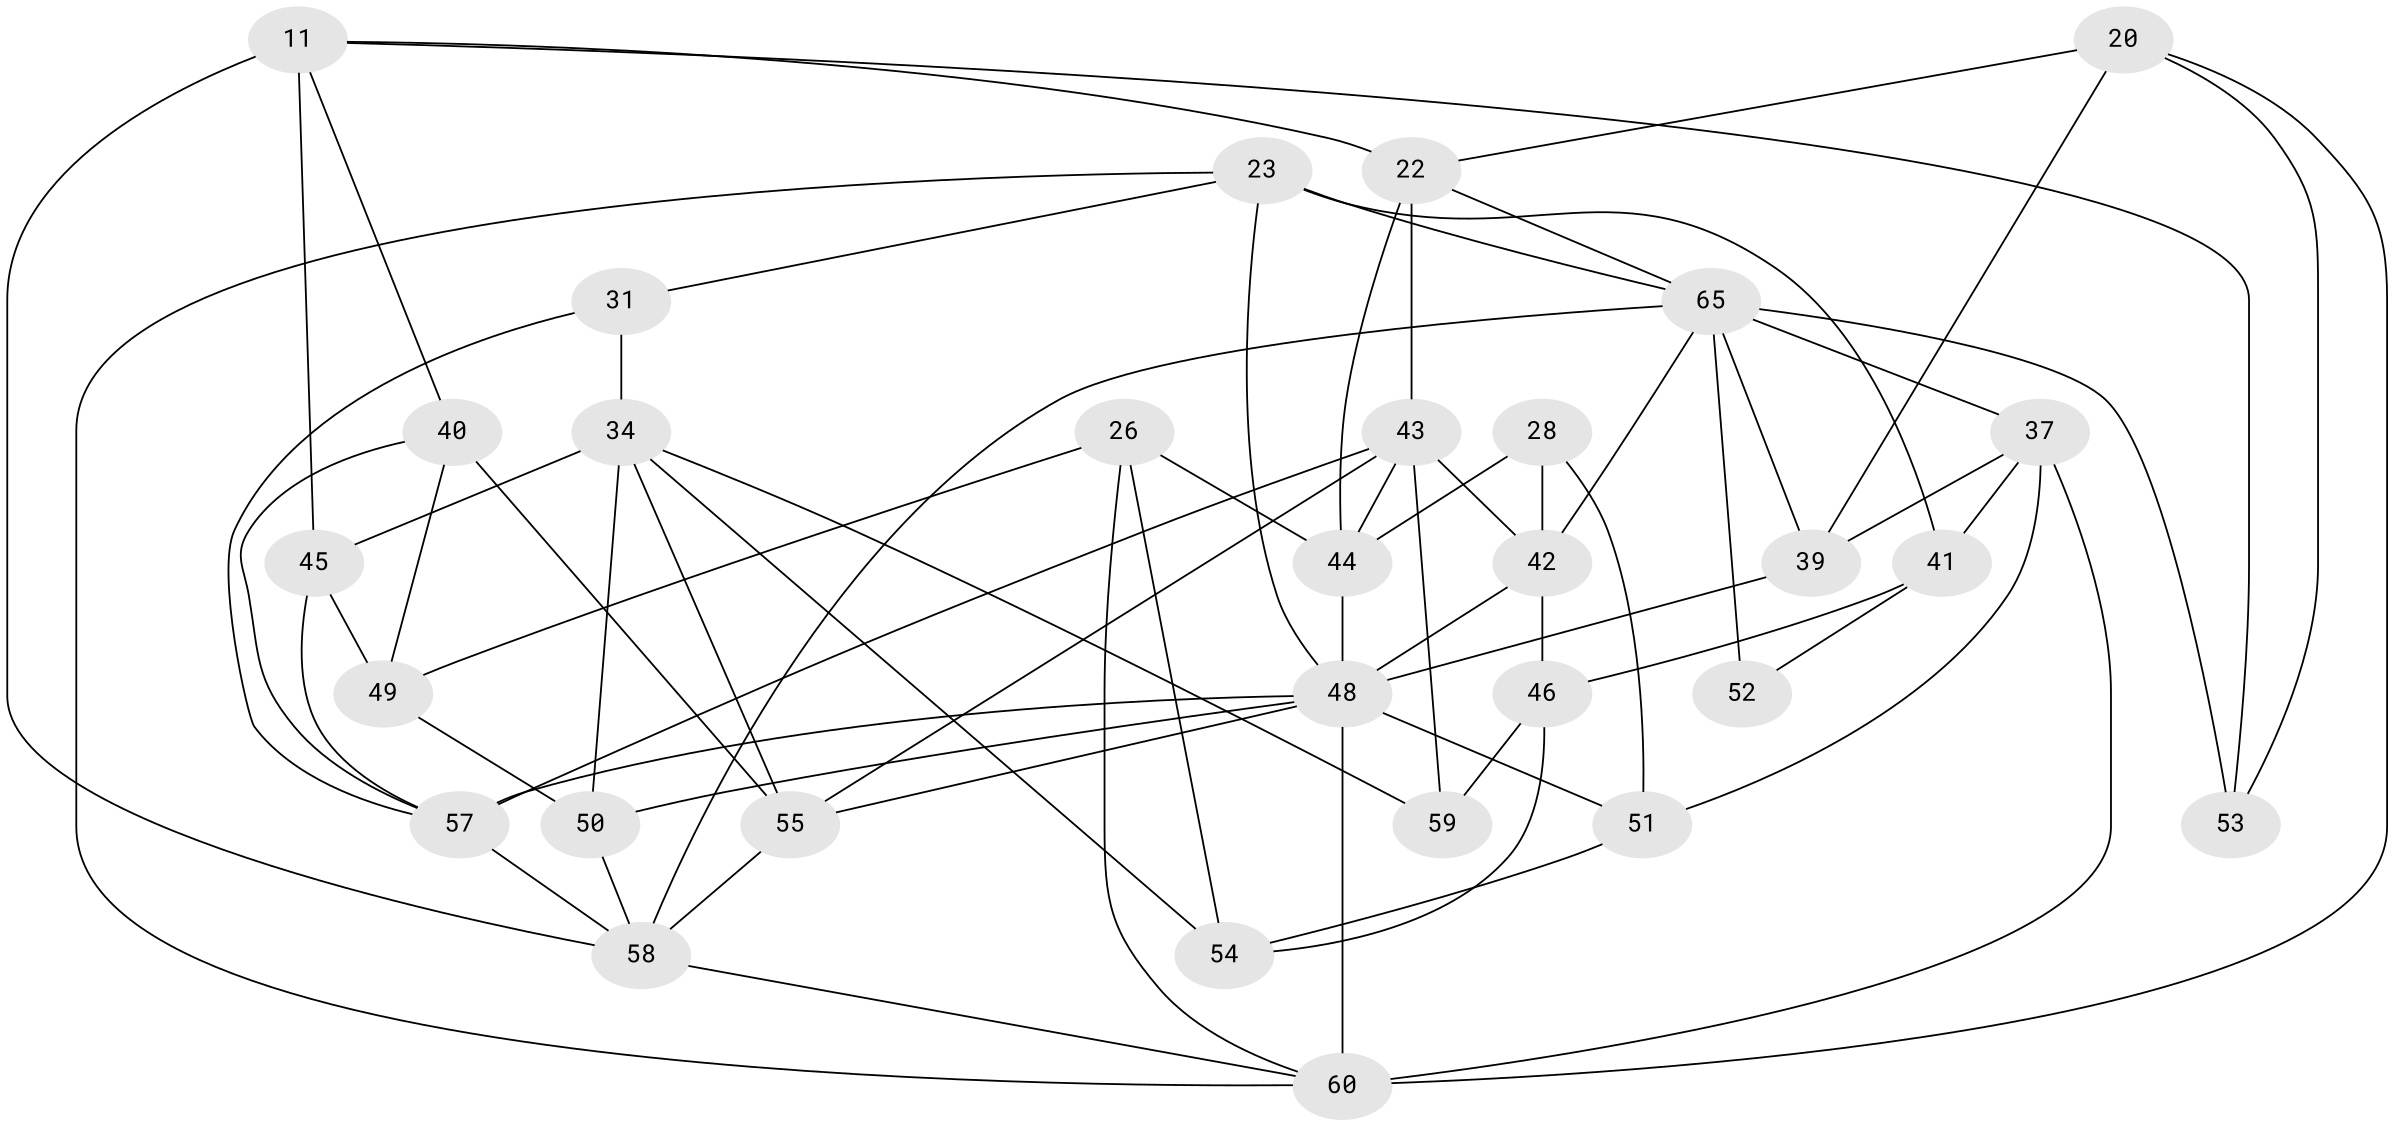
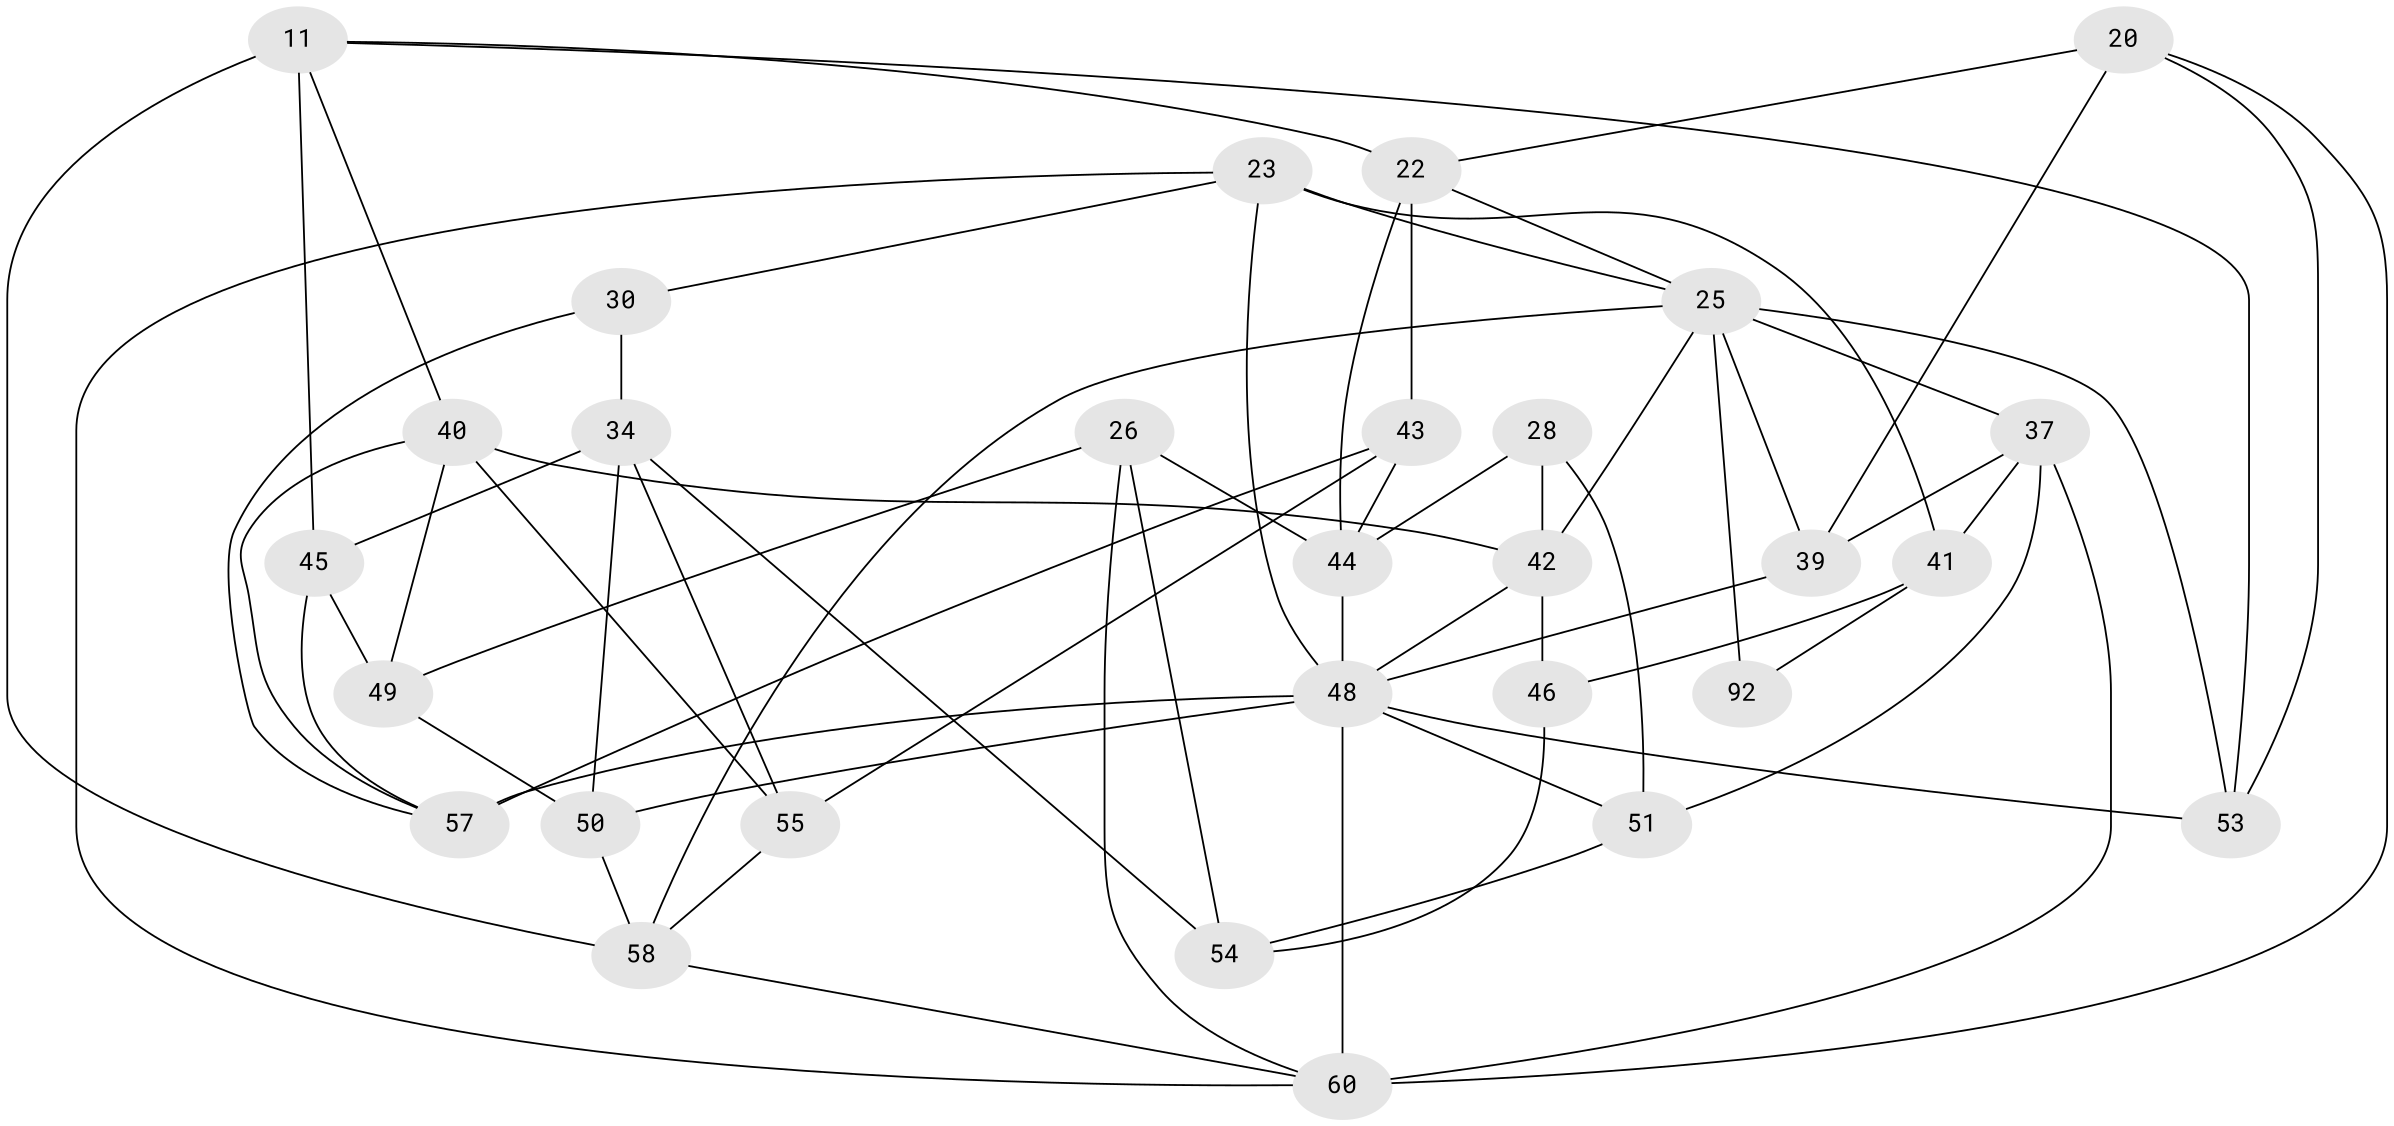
(621, 302) -> (621, 302)
(1711, 302) -> (1711, 302)
(1477, 498) -> (996, 502)
(1742, 694) -> (1742, 694)
(1066, 759) -> (1803, 776)
(1442, 825) -> none
(550, 890) -> none
